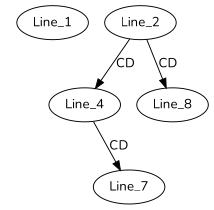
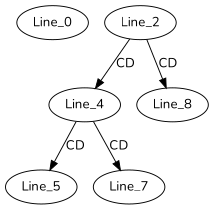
(53, 23) -> (53, 23)
none -> (41, 187)
